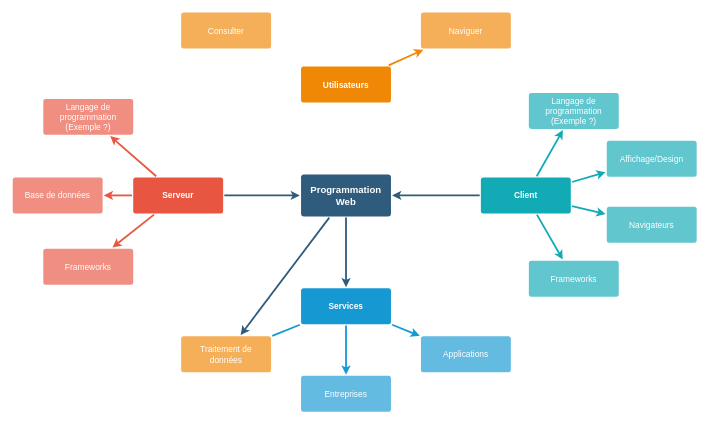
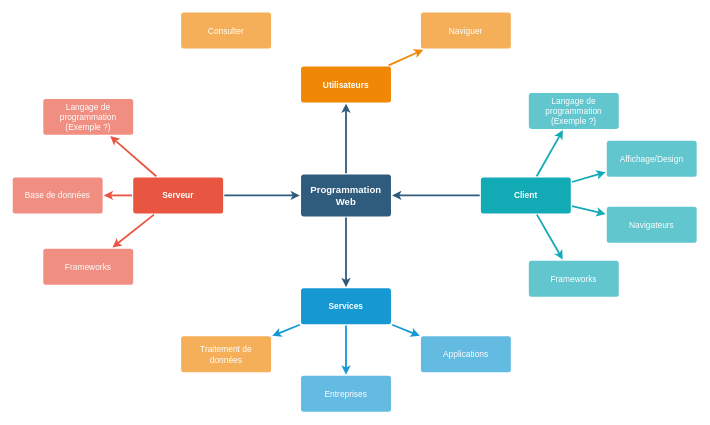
(287, 274) -> (346, 142)
(277, 334) -> (280, 333)
